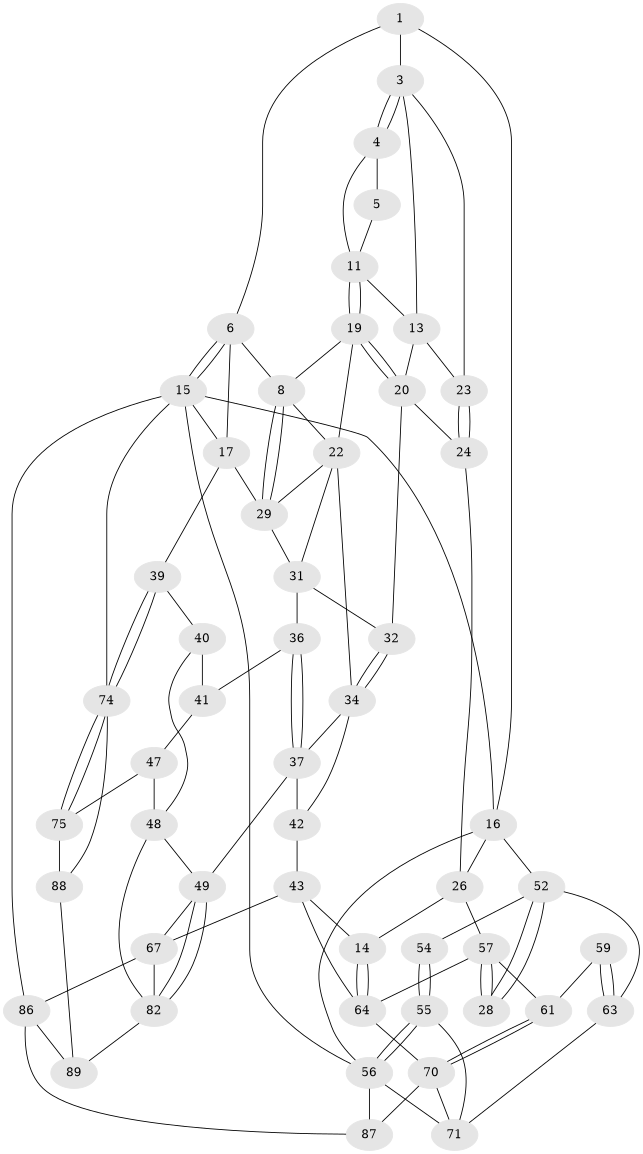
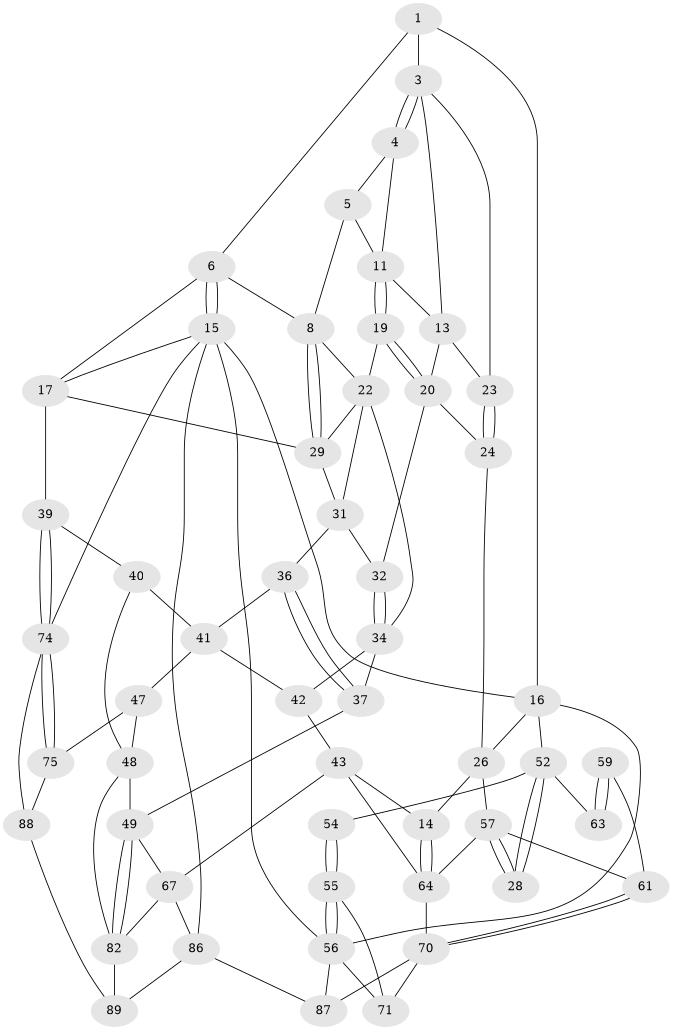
(318, 360) -> (329, 267)
(297, 794) -> (256, 673)
(533, 1073) -> none
